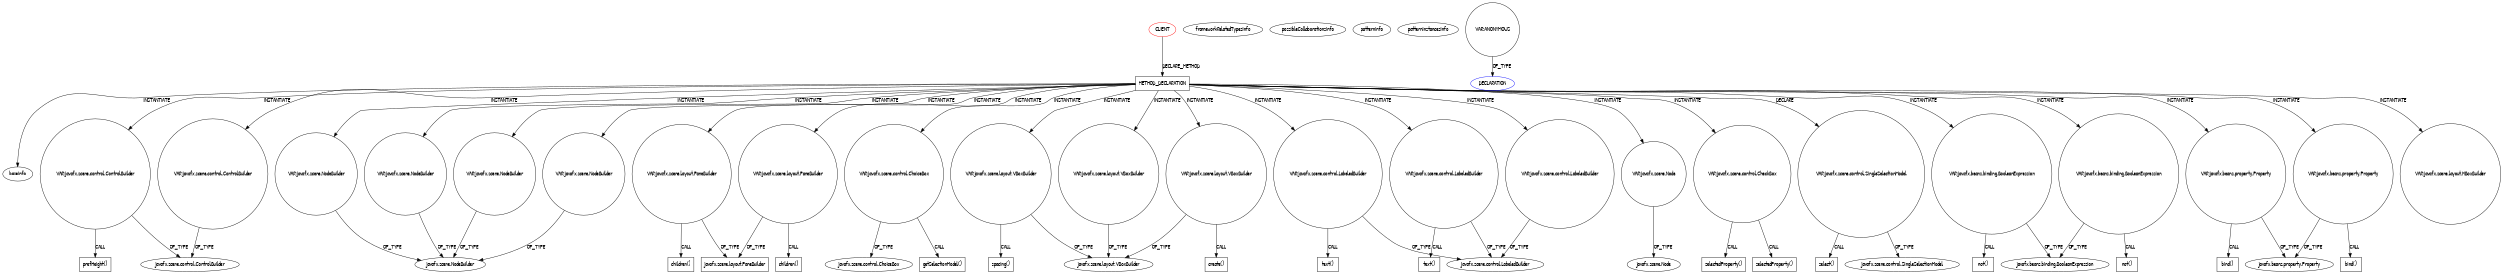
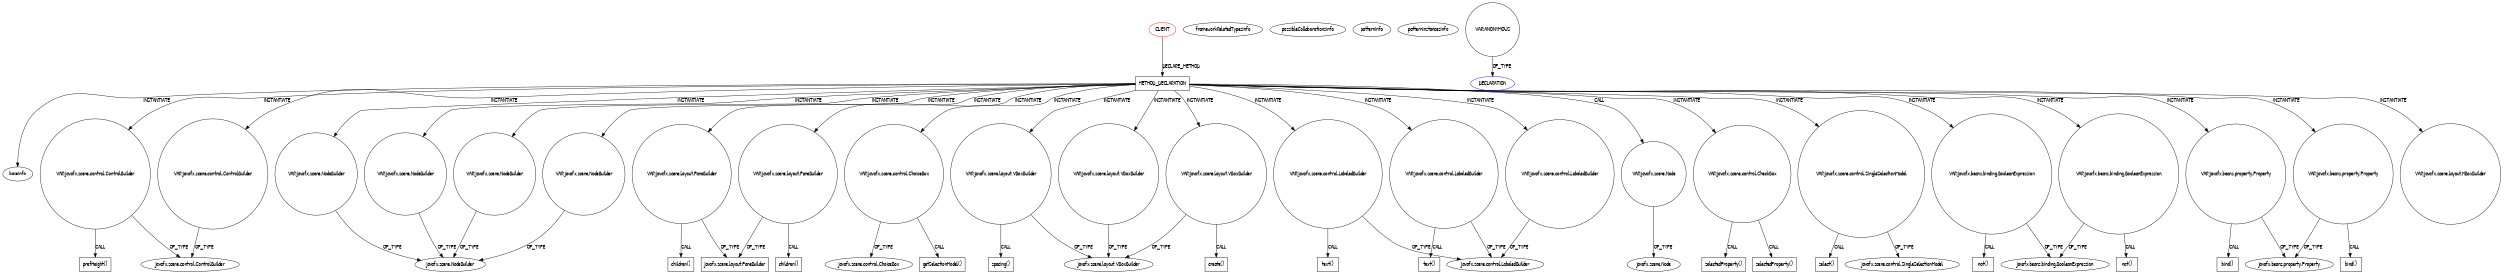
(1608, 101) -> (1599, 101)
(1785, 101) -> (1789, 101)
